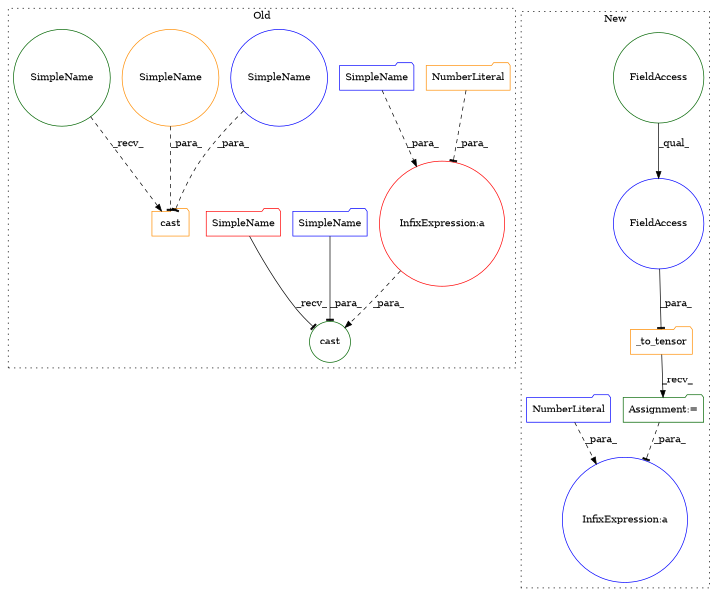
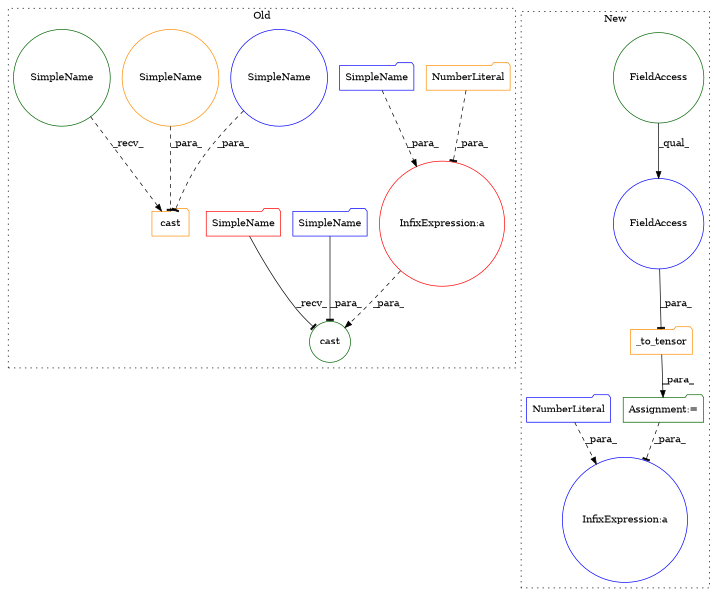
(678, 380) -> (678, 380)
